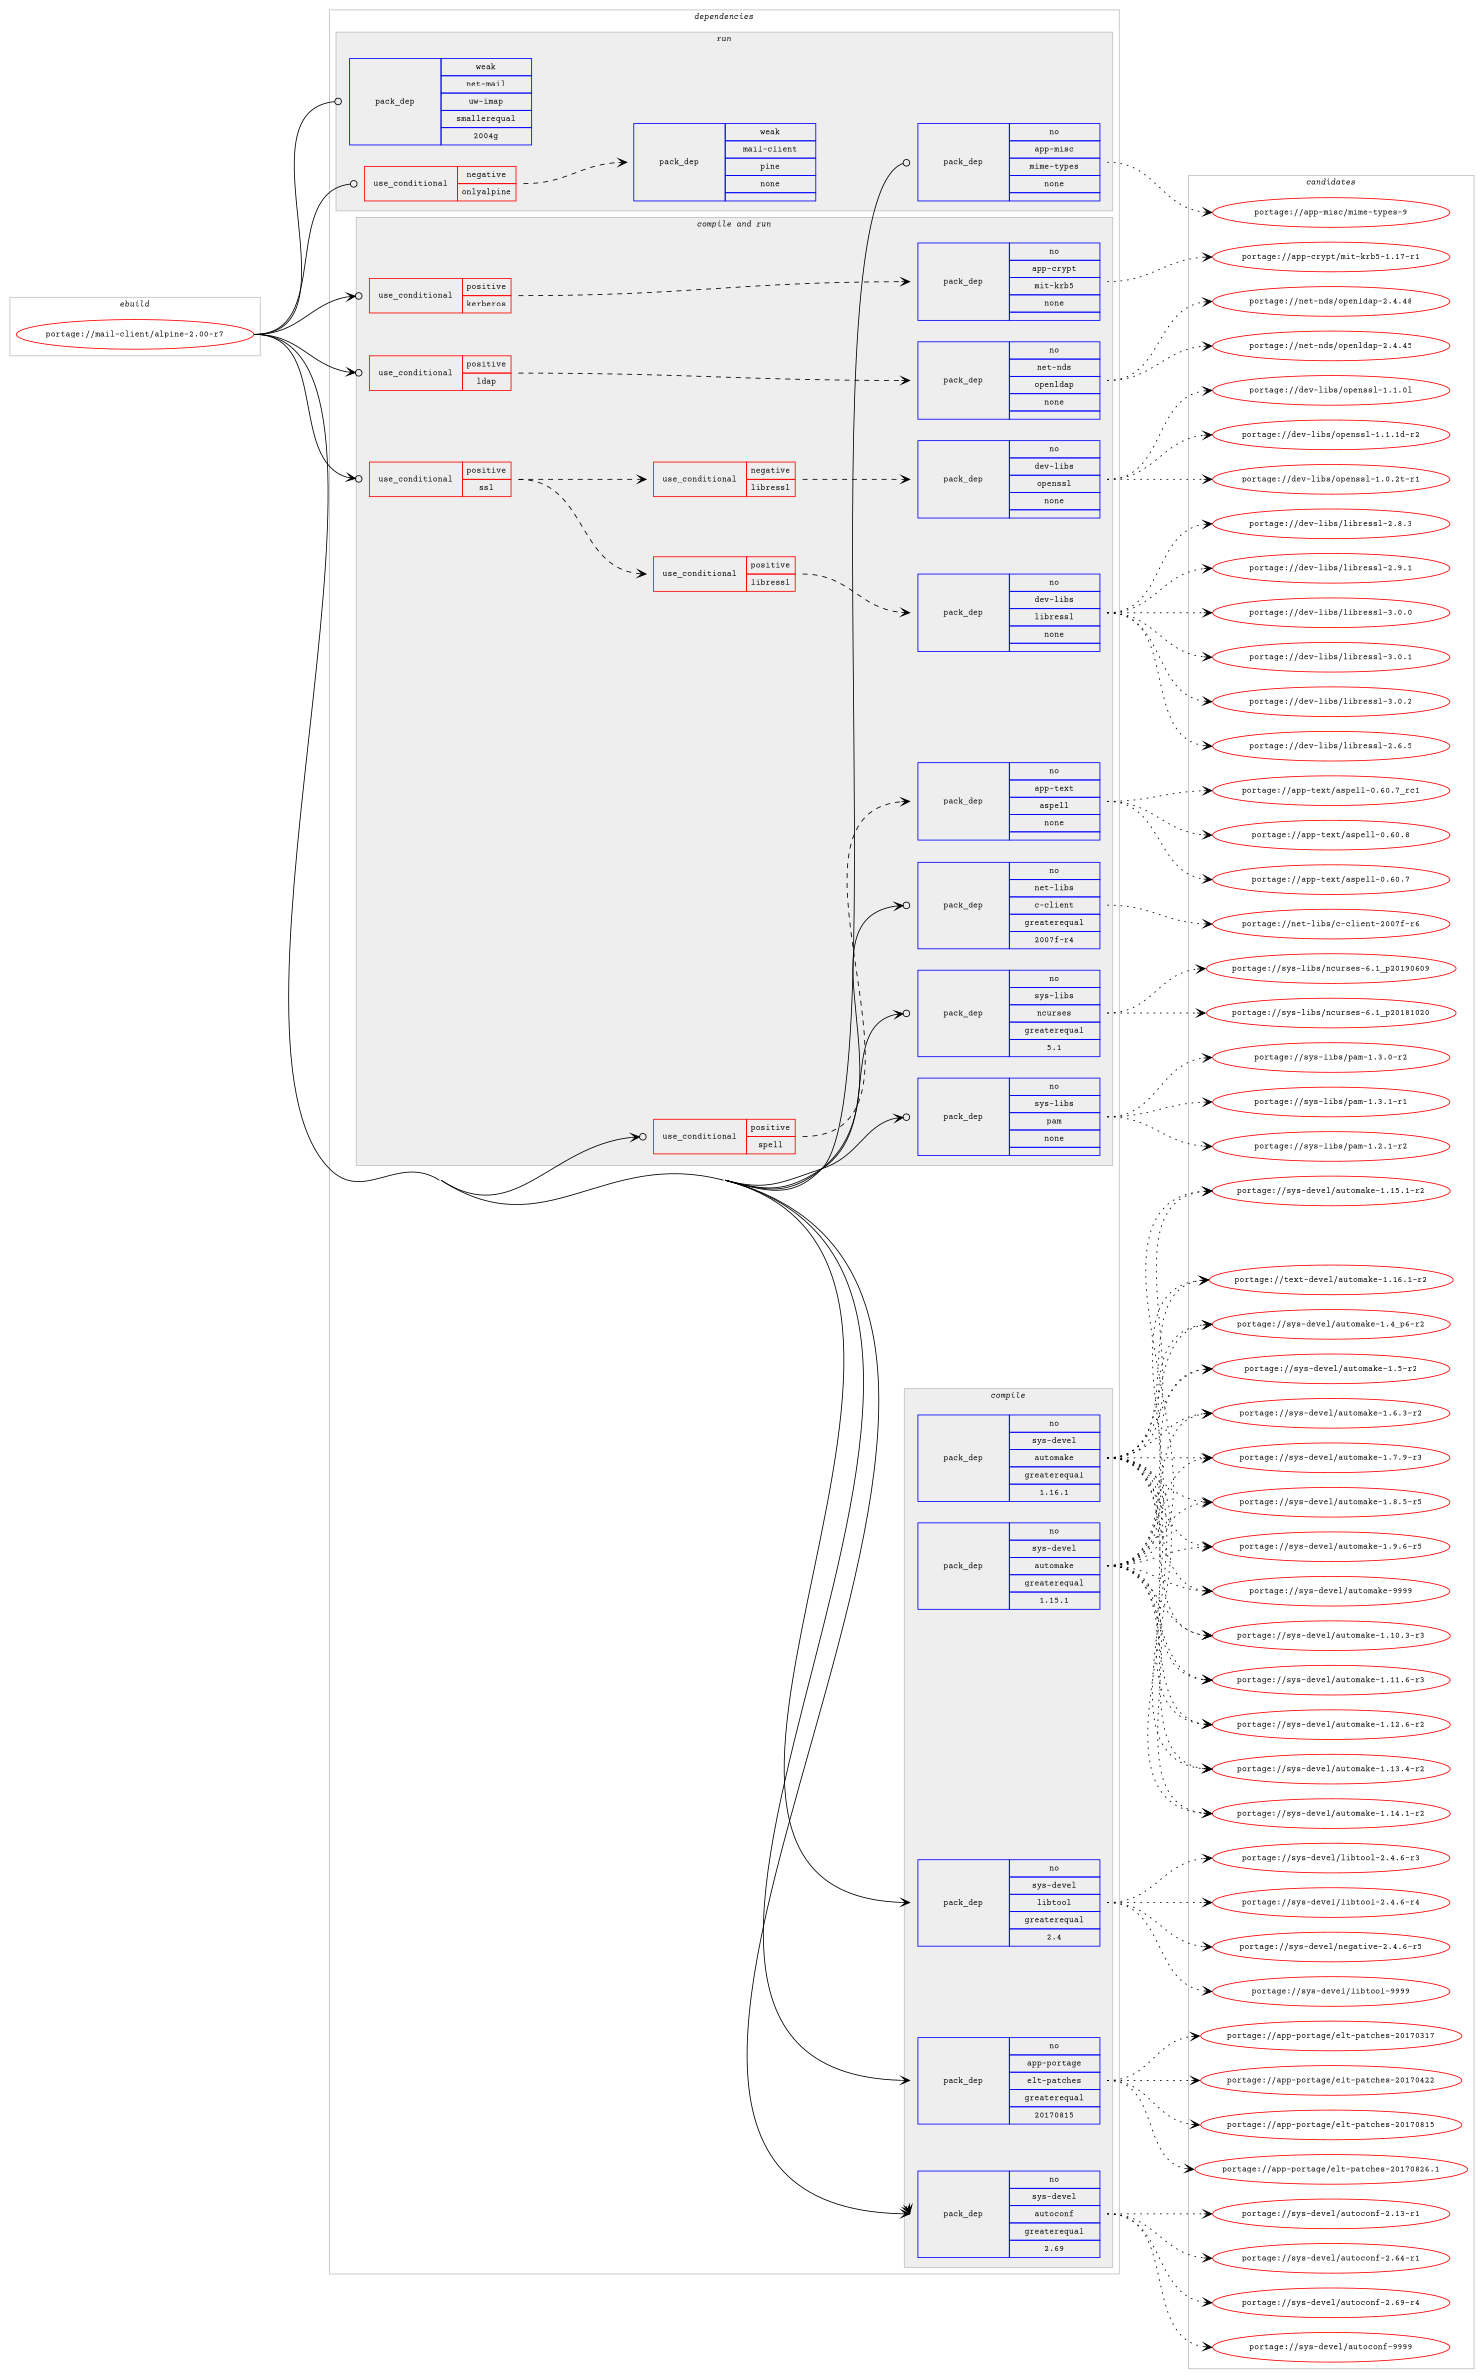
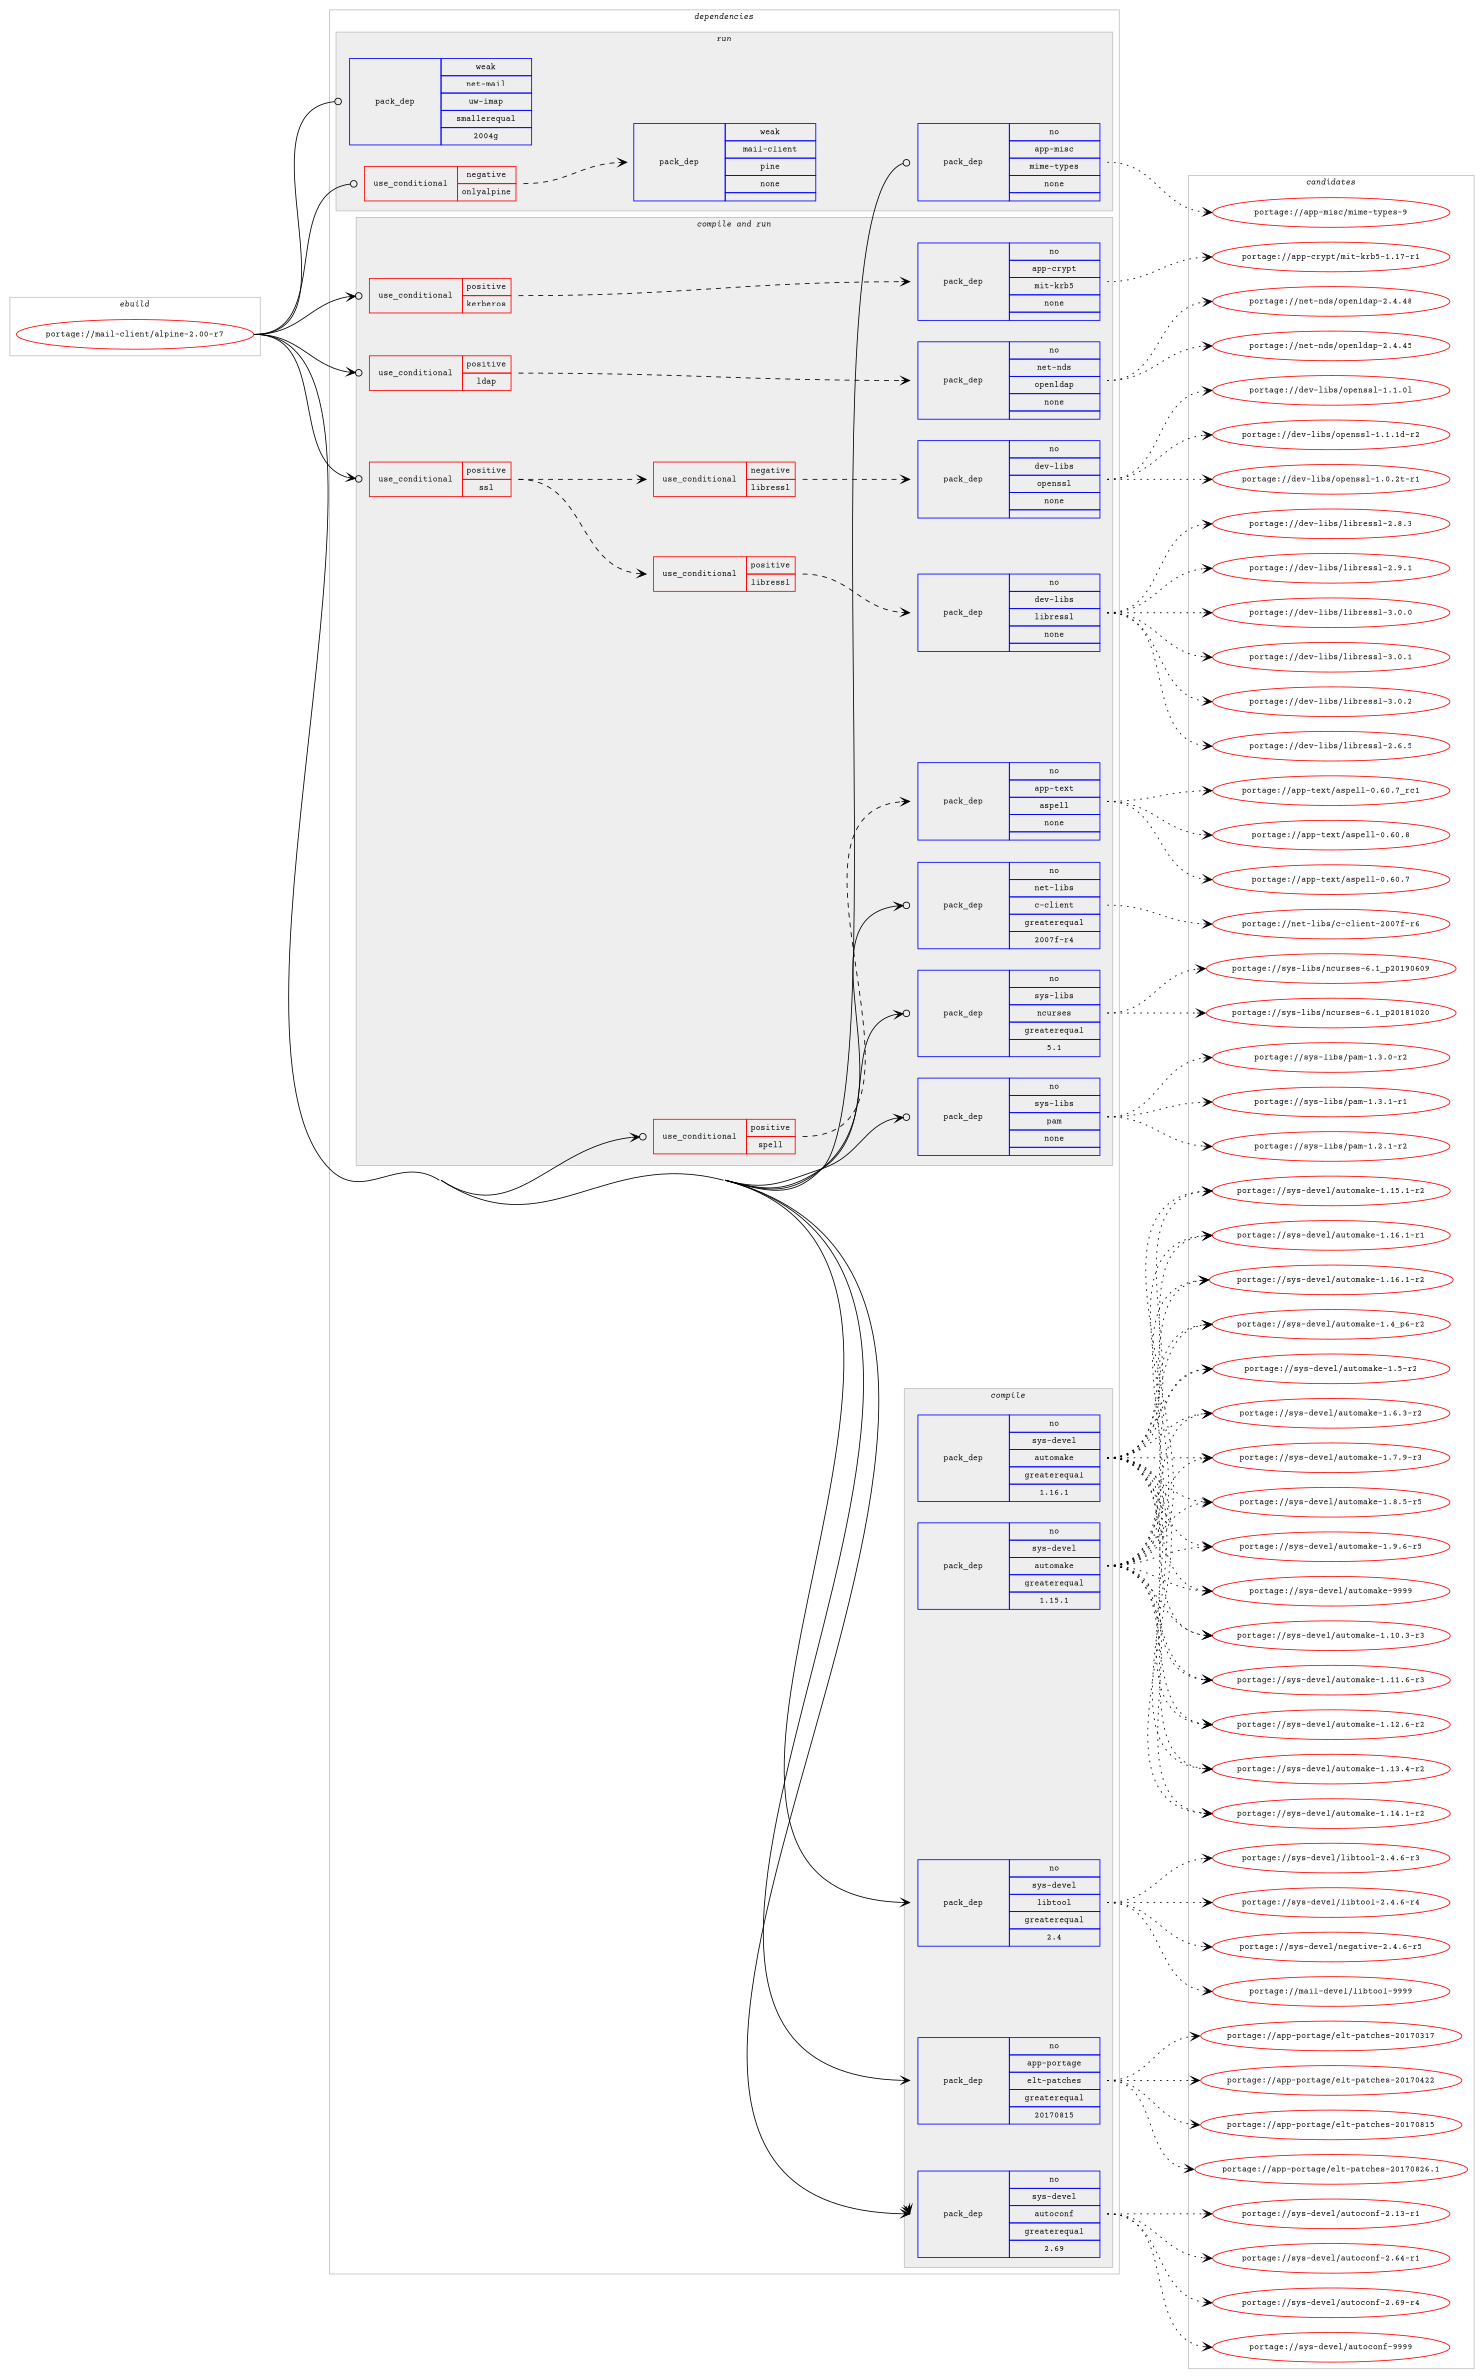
none -> (1331, 1235)
(1331, 1280) -> (1331, 1280)
(1331, 1991) -> (1331, 1991)
